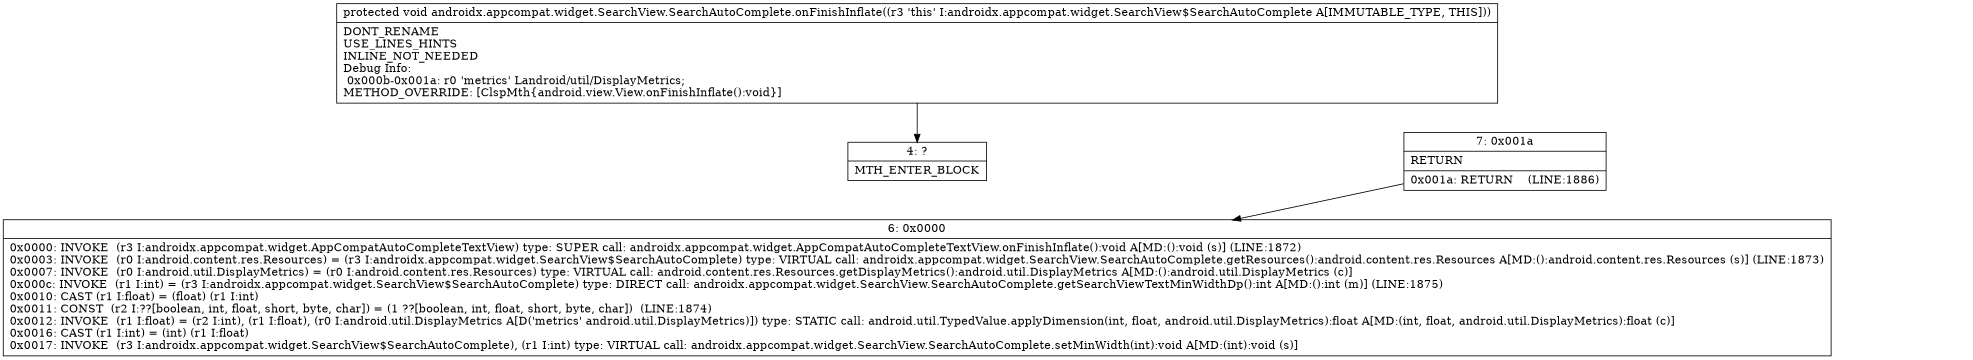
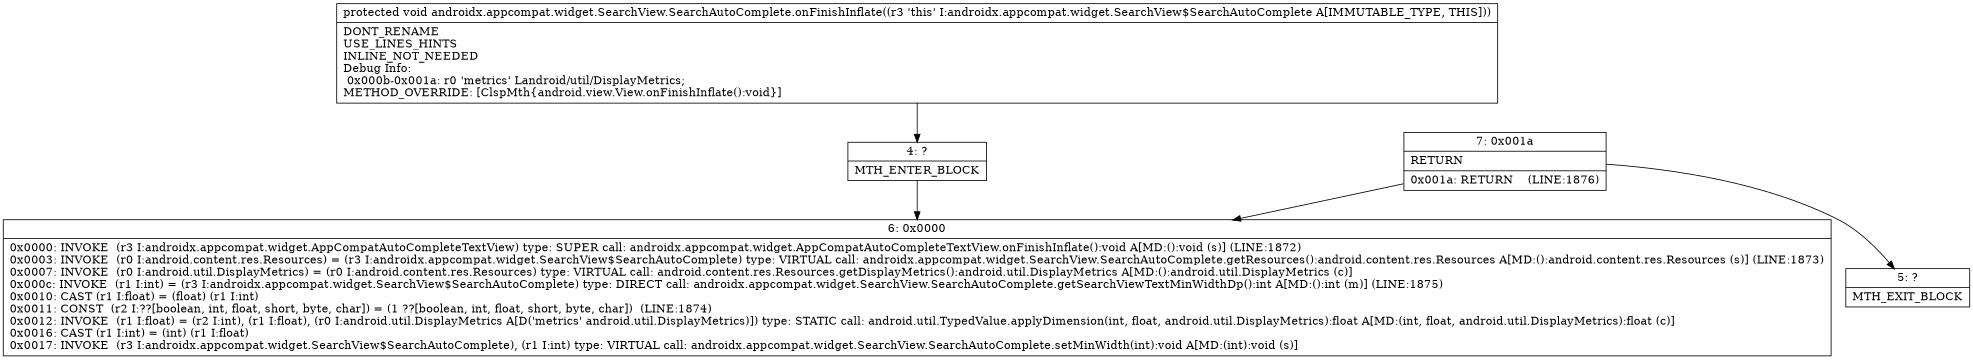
(1505, 180) -> (1505, 180)
none -> (917, 196)
none -> (1908, 288)
